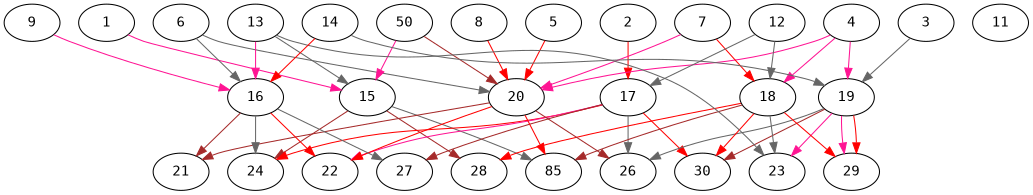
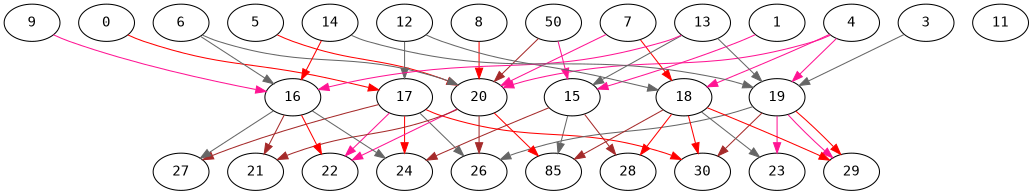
(628, 23) -> (107, 23)
(529, 51) -> (731, 52)
(452, 120) -> (397, 138)
